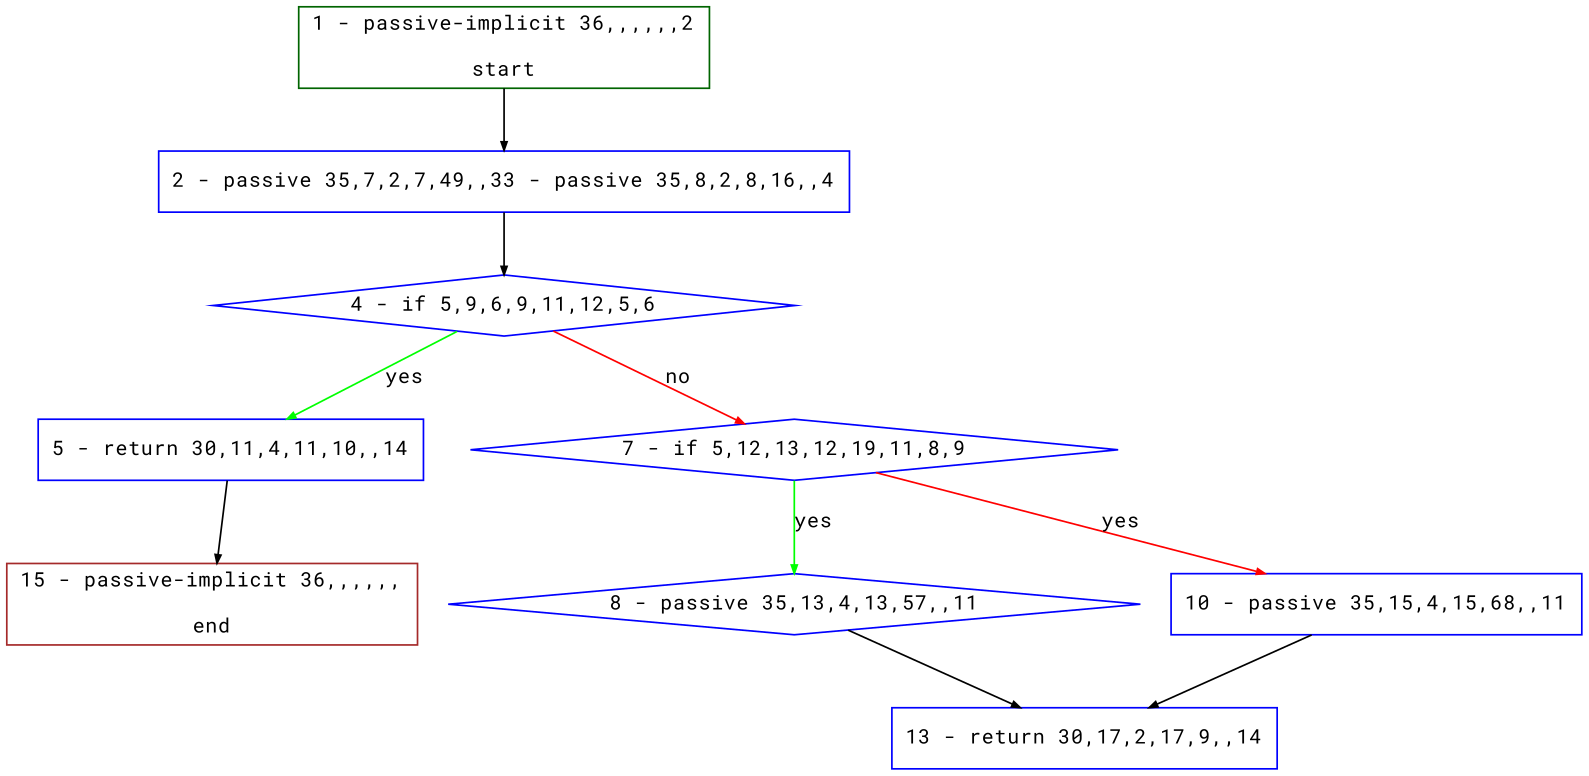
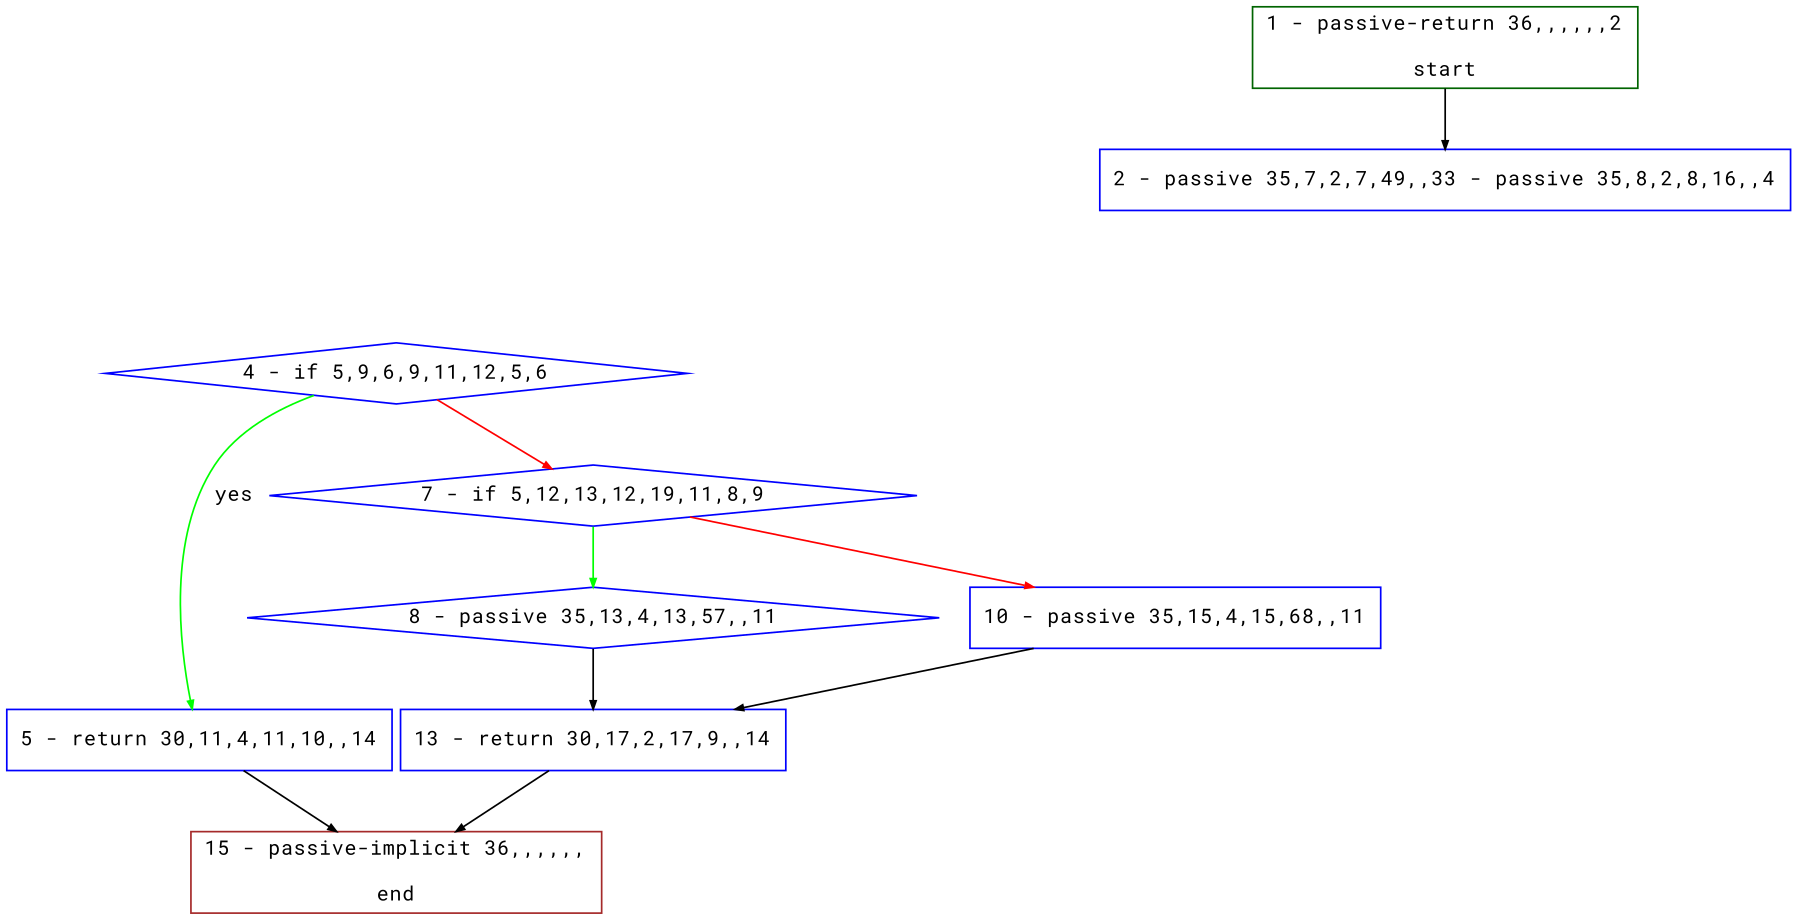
(504, 48) -> (1445, 48)
(504, 239) -> none
none -> (506, 799)
